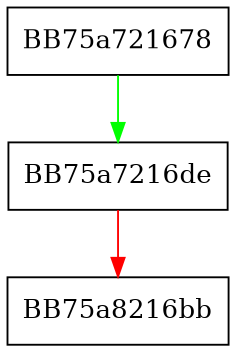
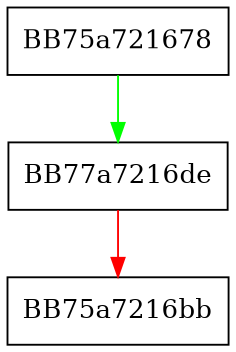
(118, 176) -> (118, 176)
(118, 311) -> (118, 311)
